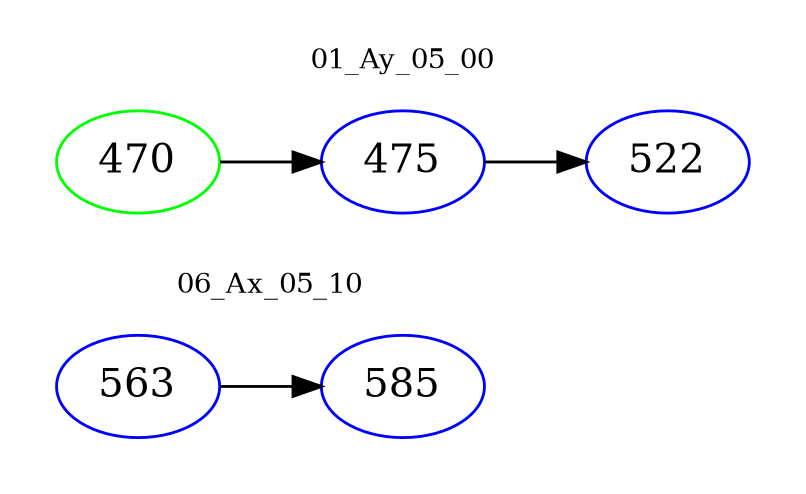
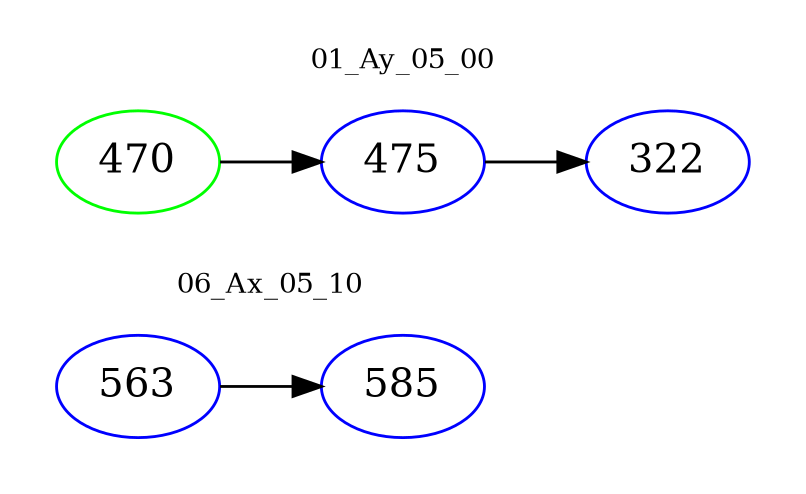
(668, 162) -> (668, 162)
